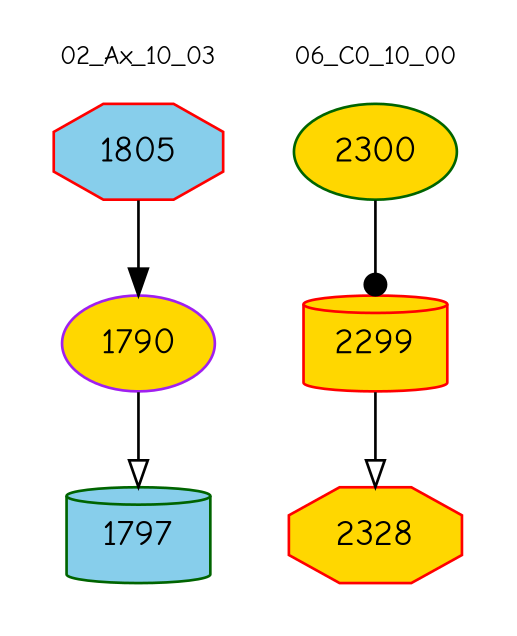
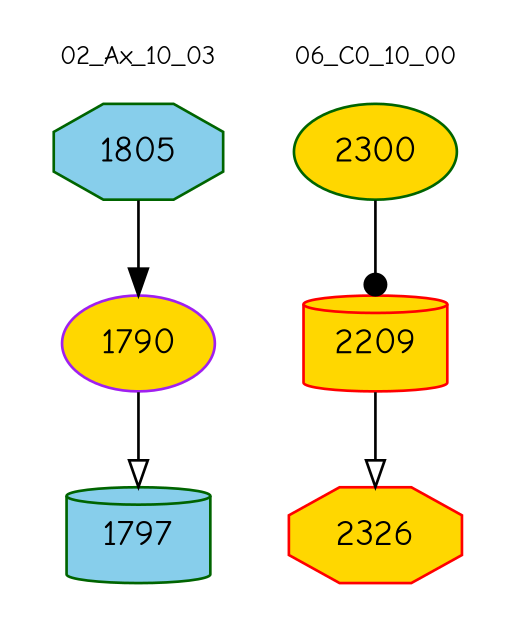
(138, 152) -> (138, 152)
(375, 343) -> (375, 343)
(375, 535) -> (375, 535)
